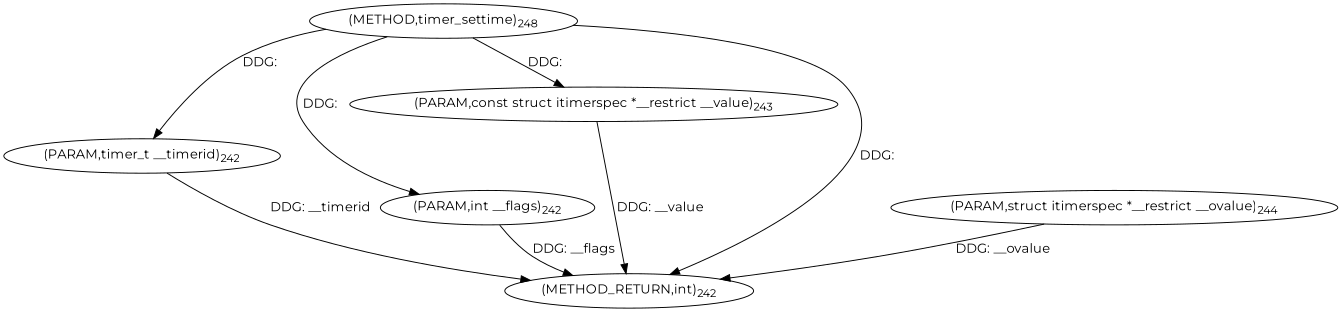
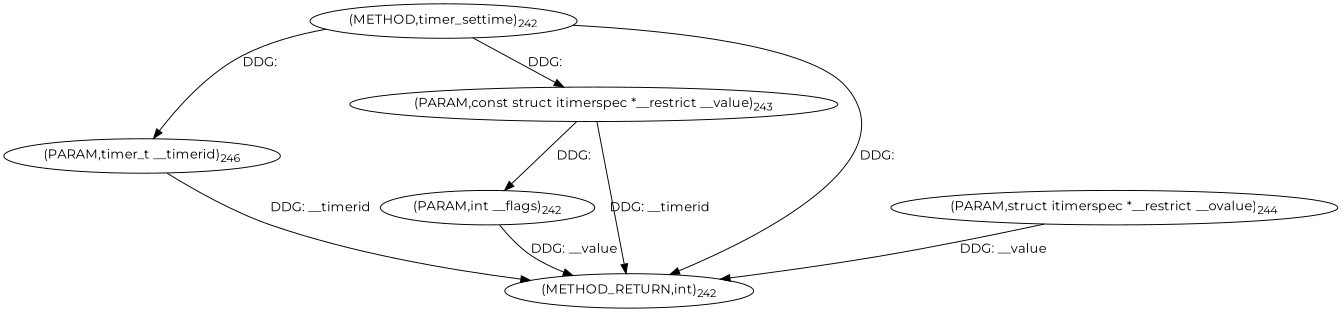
(528, 20) -> (528, 20)
(302, 118) -> (544, 153)
(231, 155) -> (231, 155)
(660, 208) -> (660, 208)
(574, 249) -> (574, 249)
(1003, 249) -> (1003, 249)
